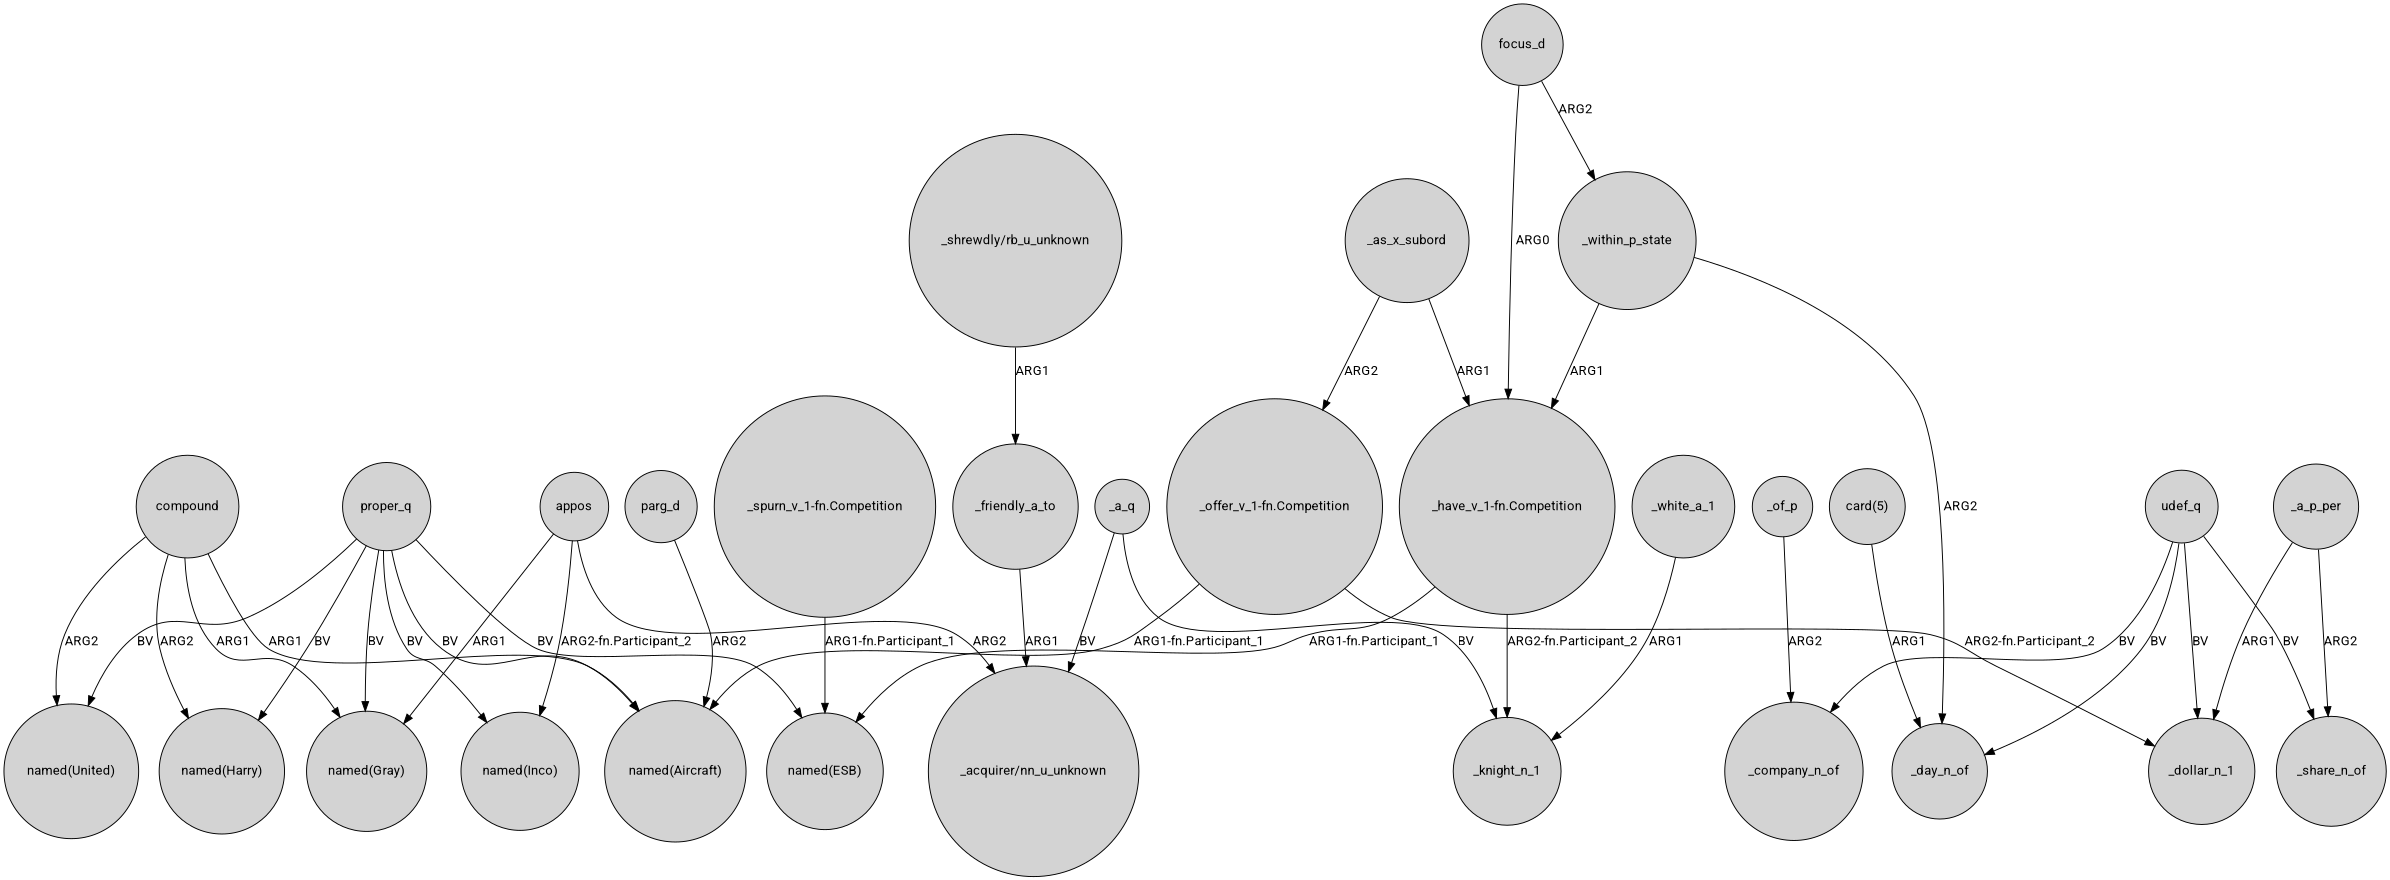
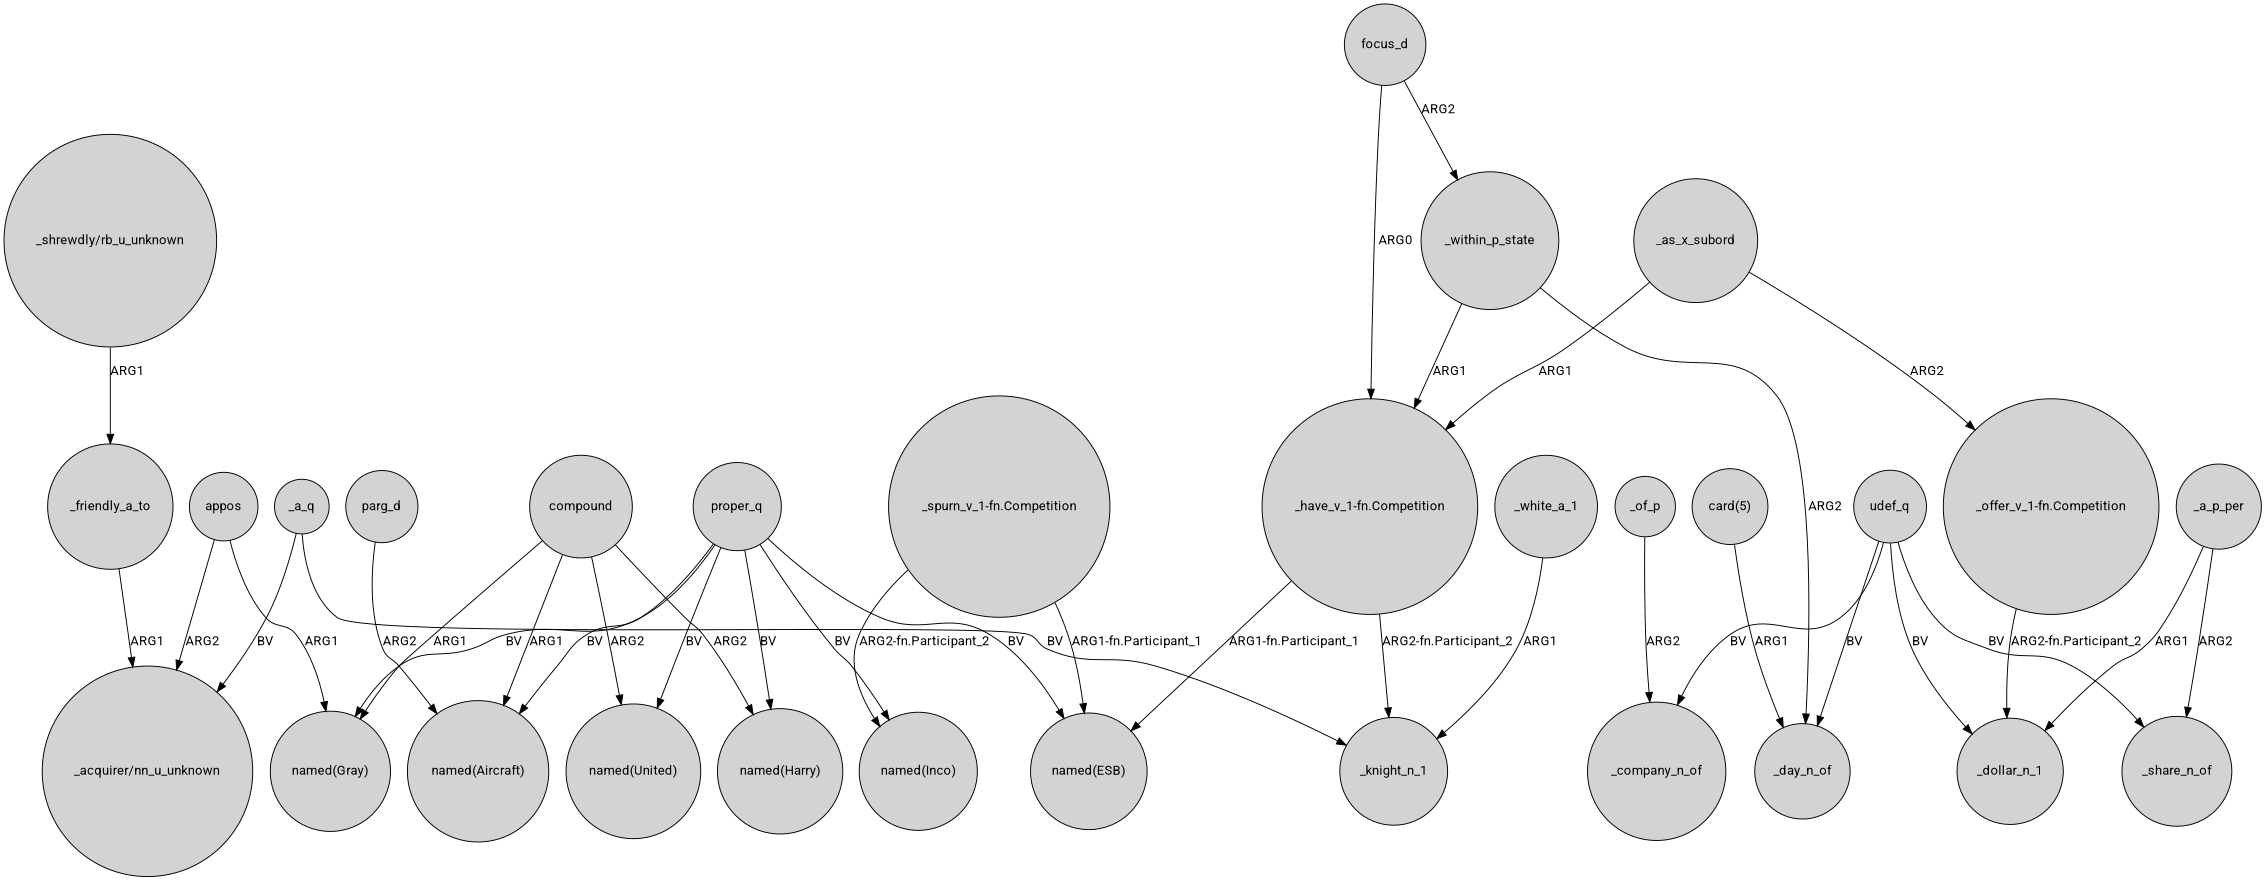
(563, 625) -> (858, 638)
(934, 652) -> none
